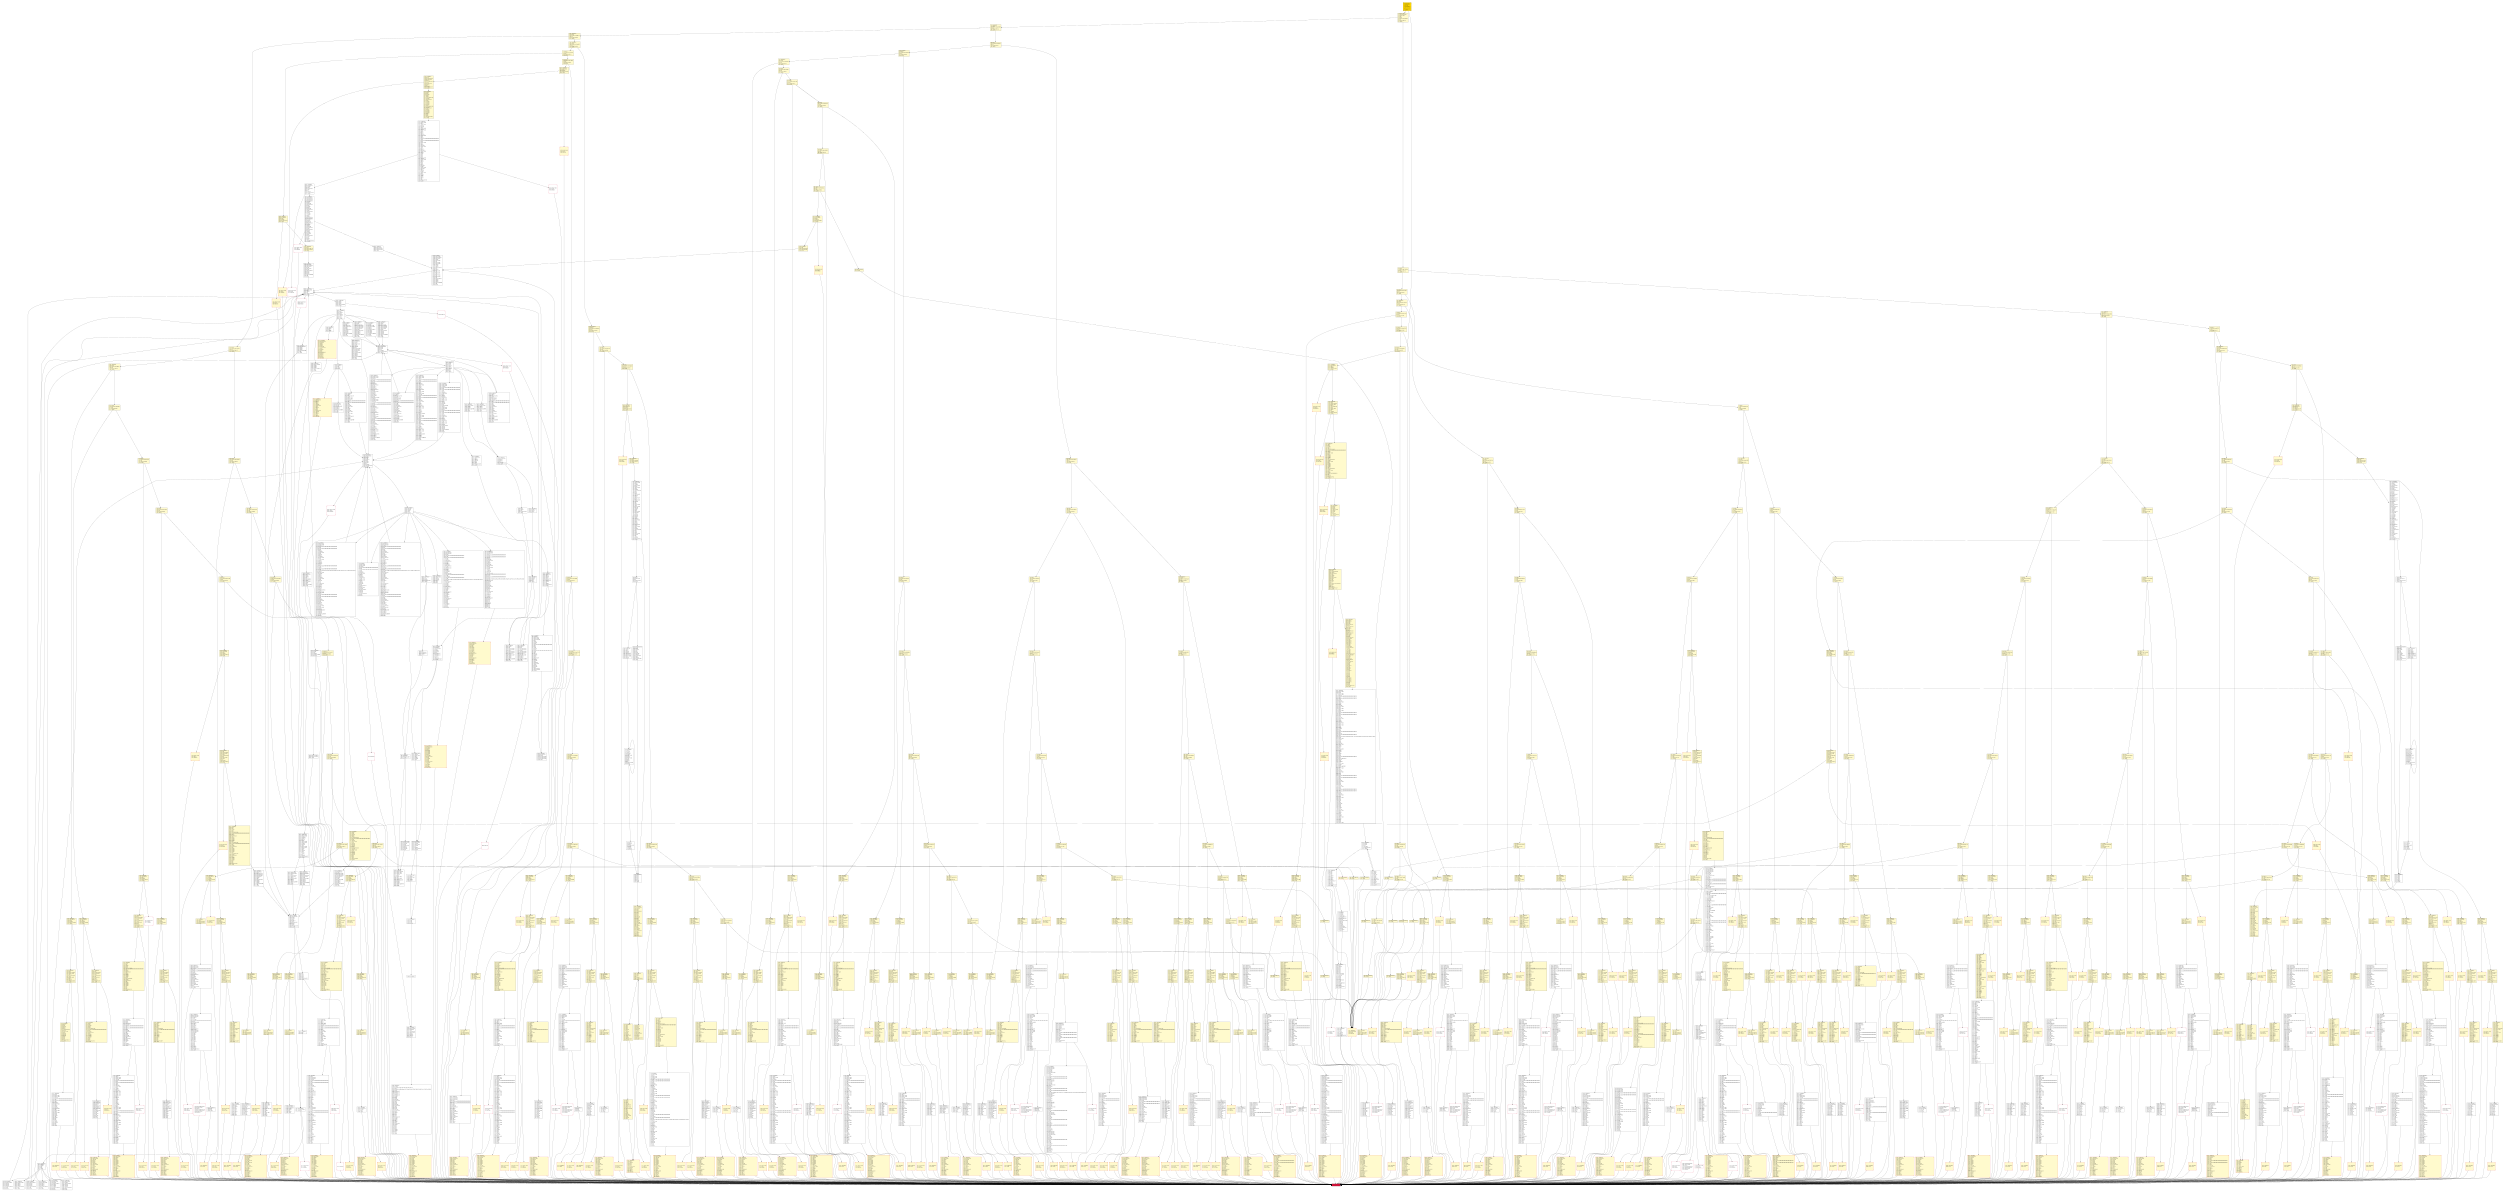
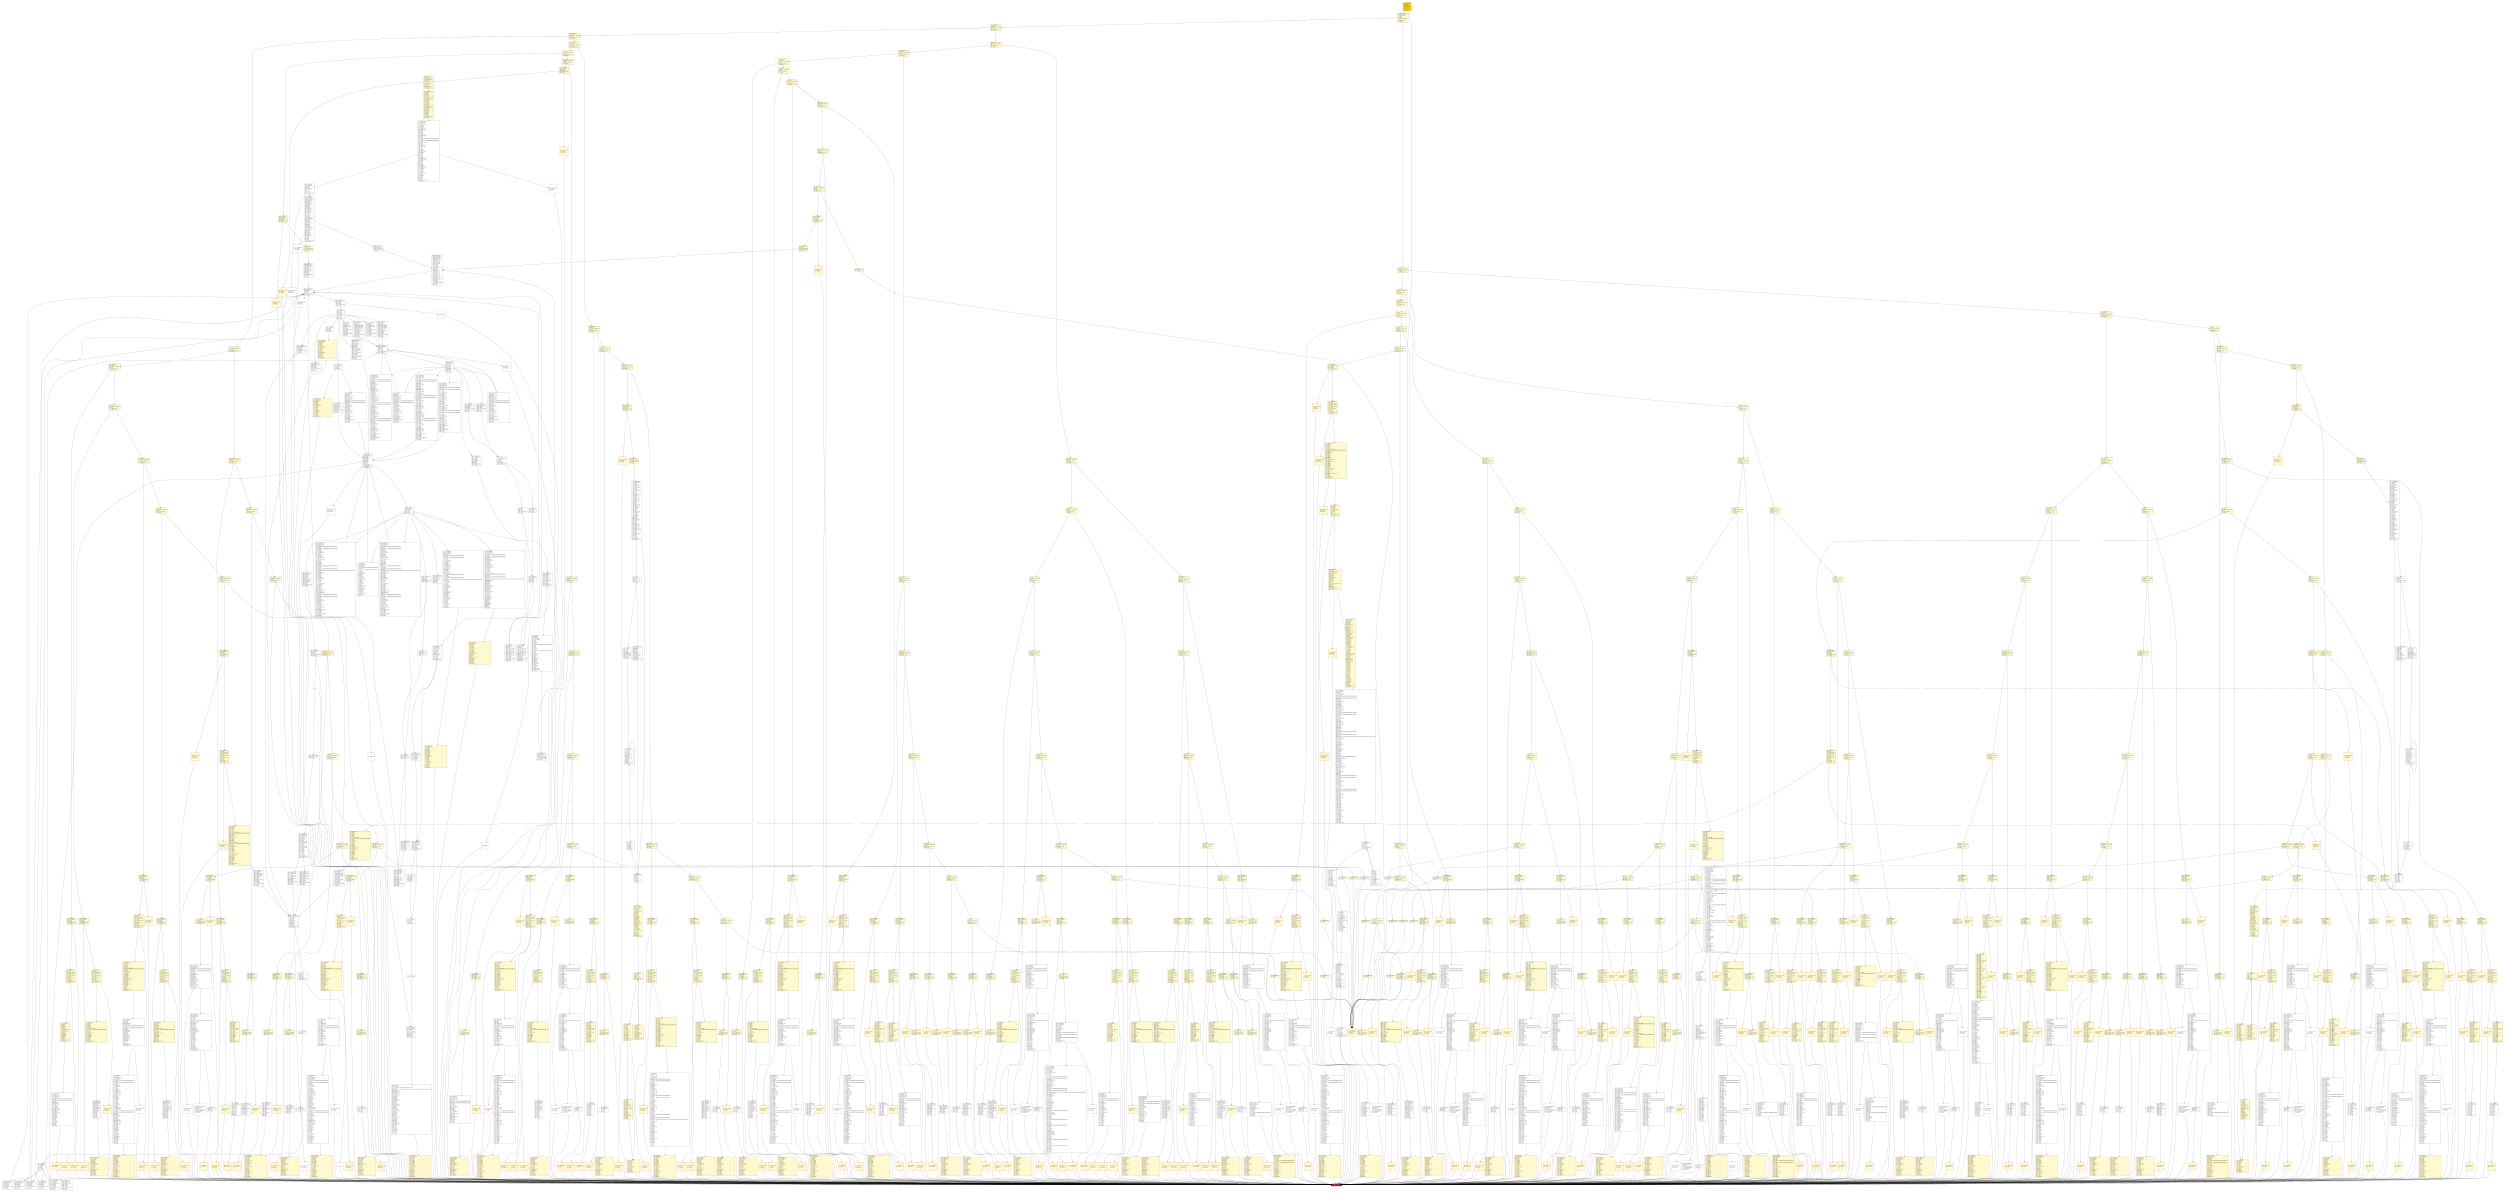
(149, 921) -> (149, 921)
